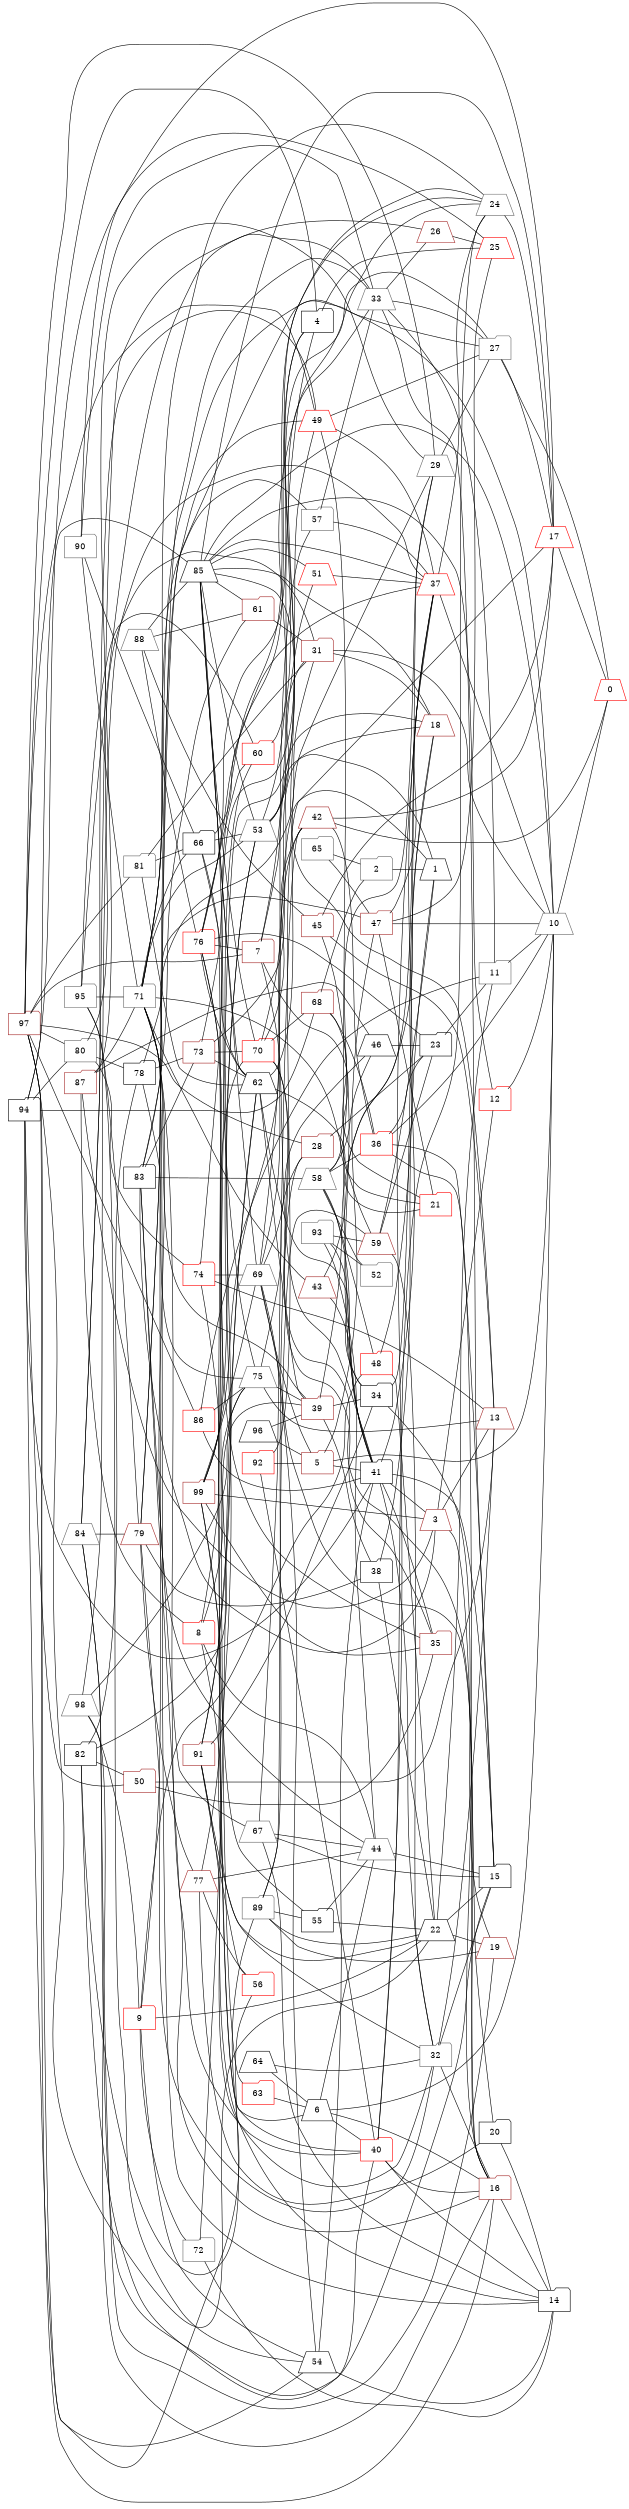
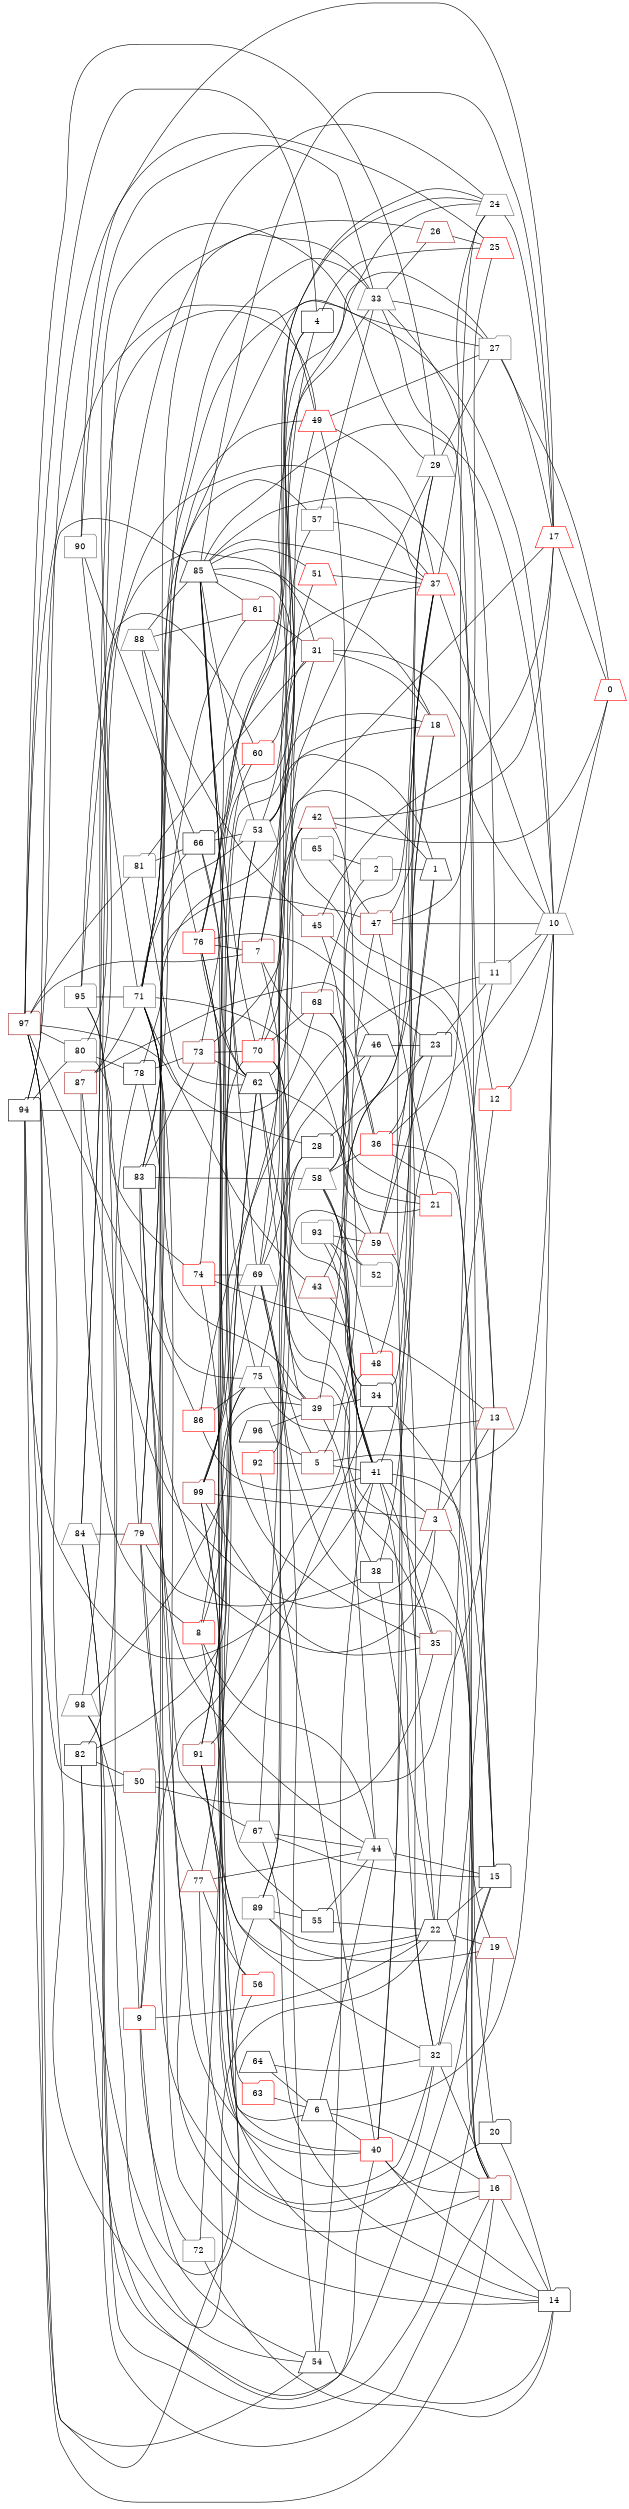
(317, 1147) -> (317, 1147)
